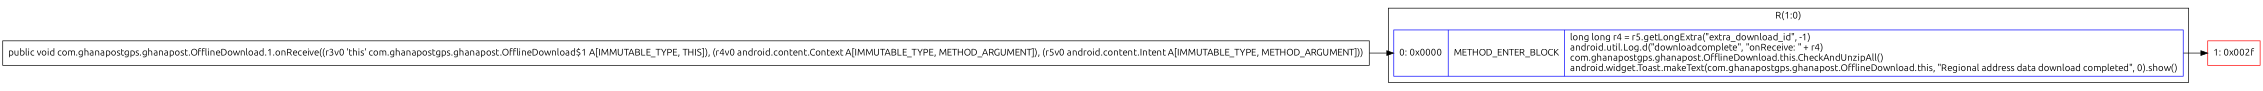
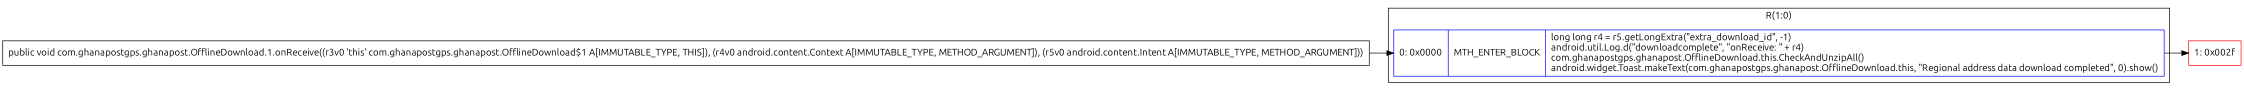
(1506, 53) -> (1497, 53)
